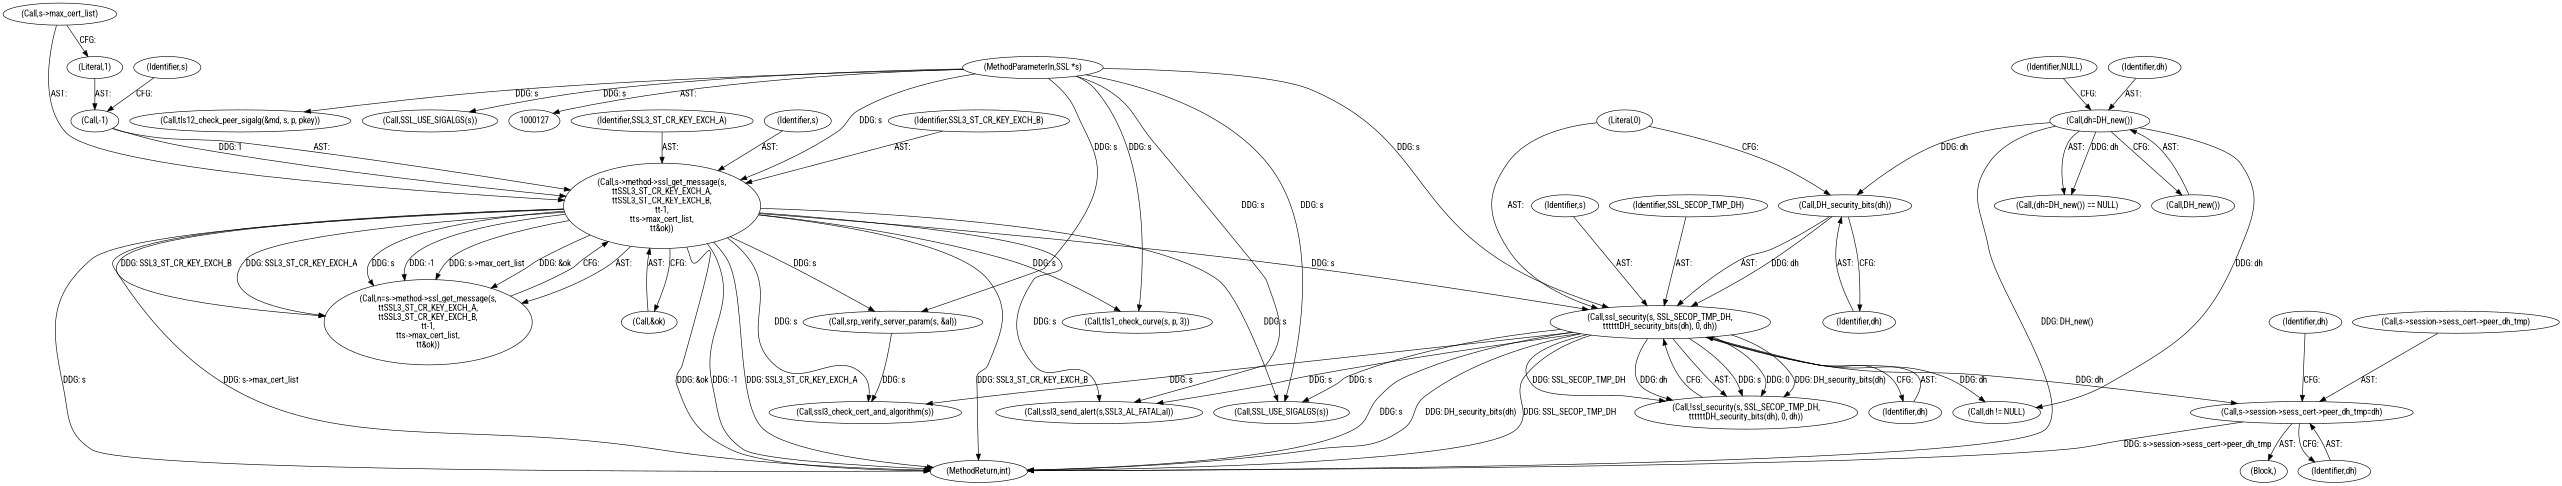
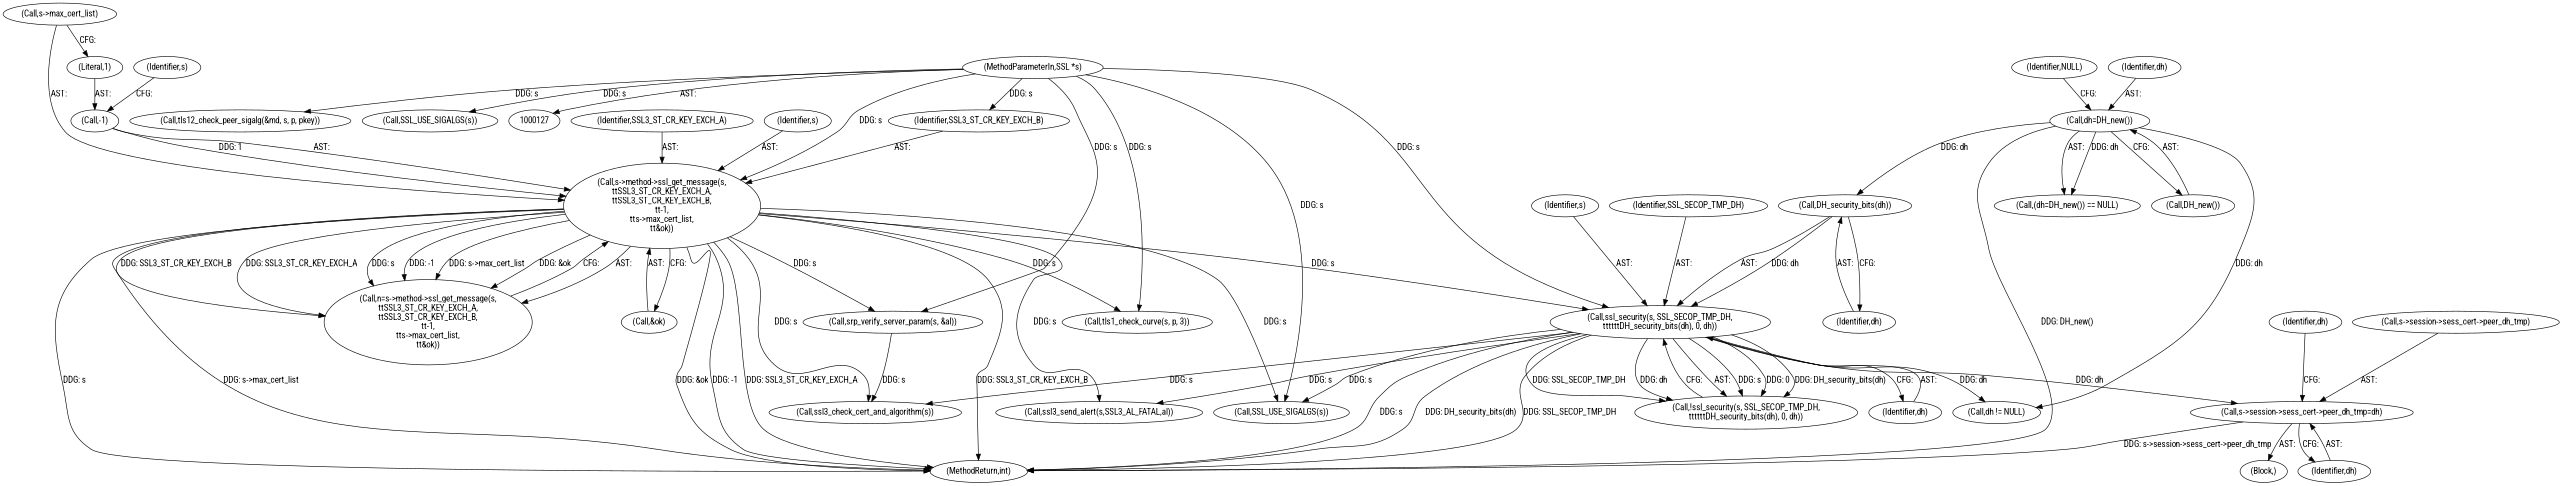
(1625, 121) -> none
(1247, 255) -> (1008, 92)
